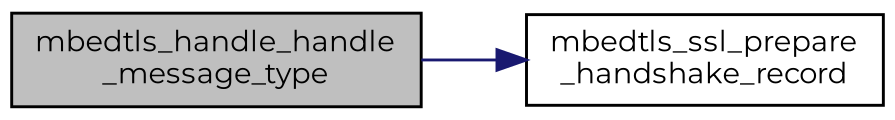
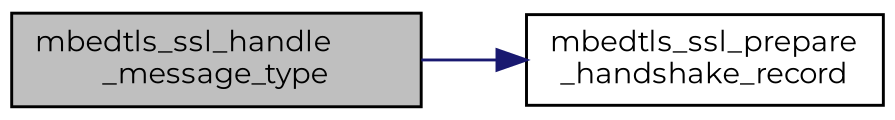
(216, 60) -> (216, 60)
